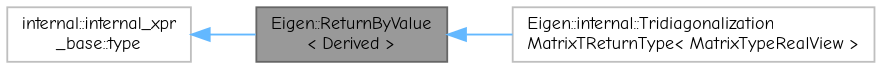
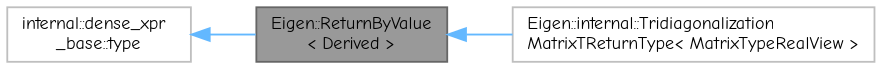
(99, 35) -> (99, 35)
